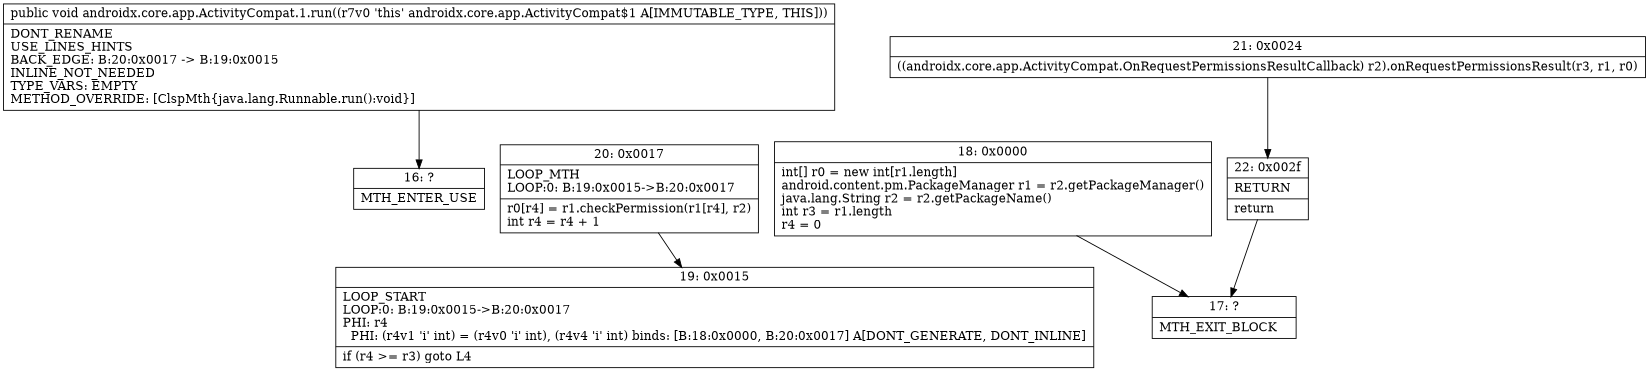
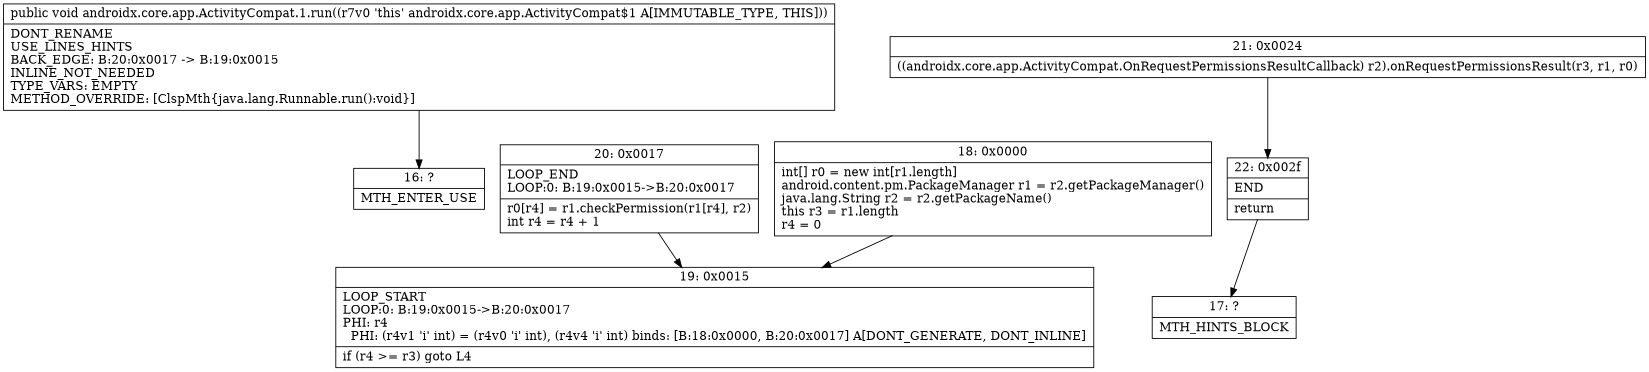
(544, 175) -> (543, 175)
(1263, 188) -> (1249, 188)
(837, 212) -> (840, 212)
(1128, 264) -> (861, 250)
(1218, 328) -> (1224, 328)
